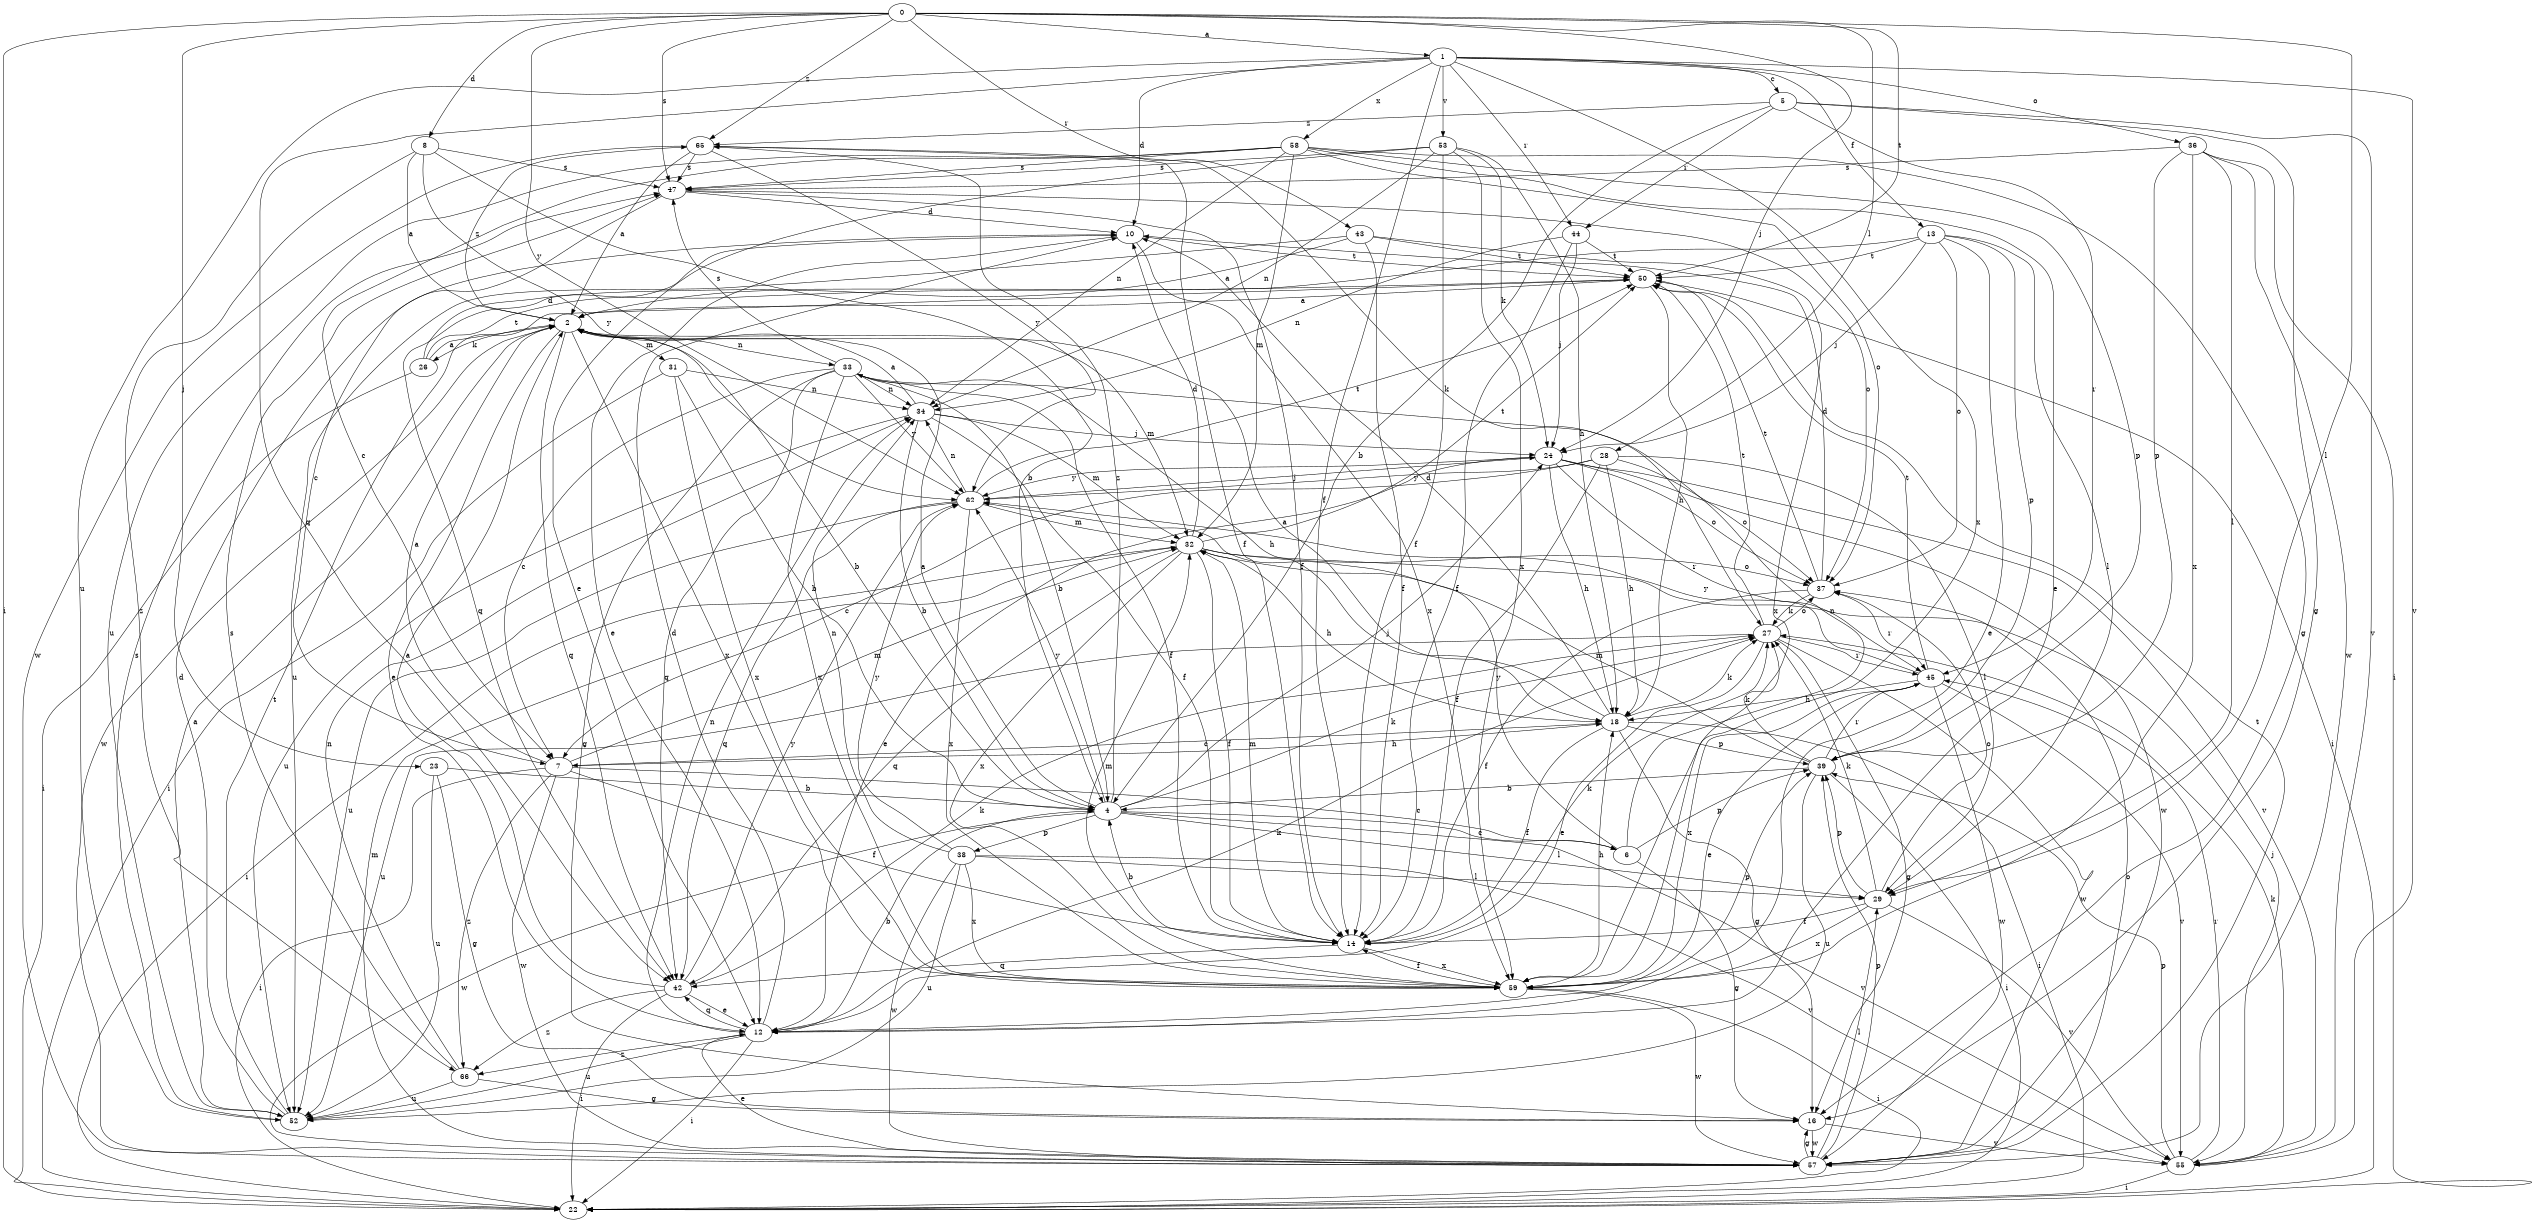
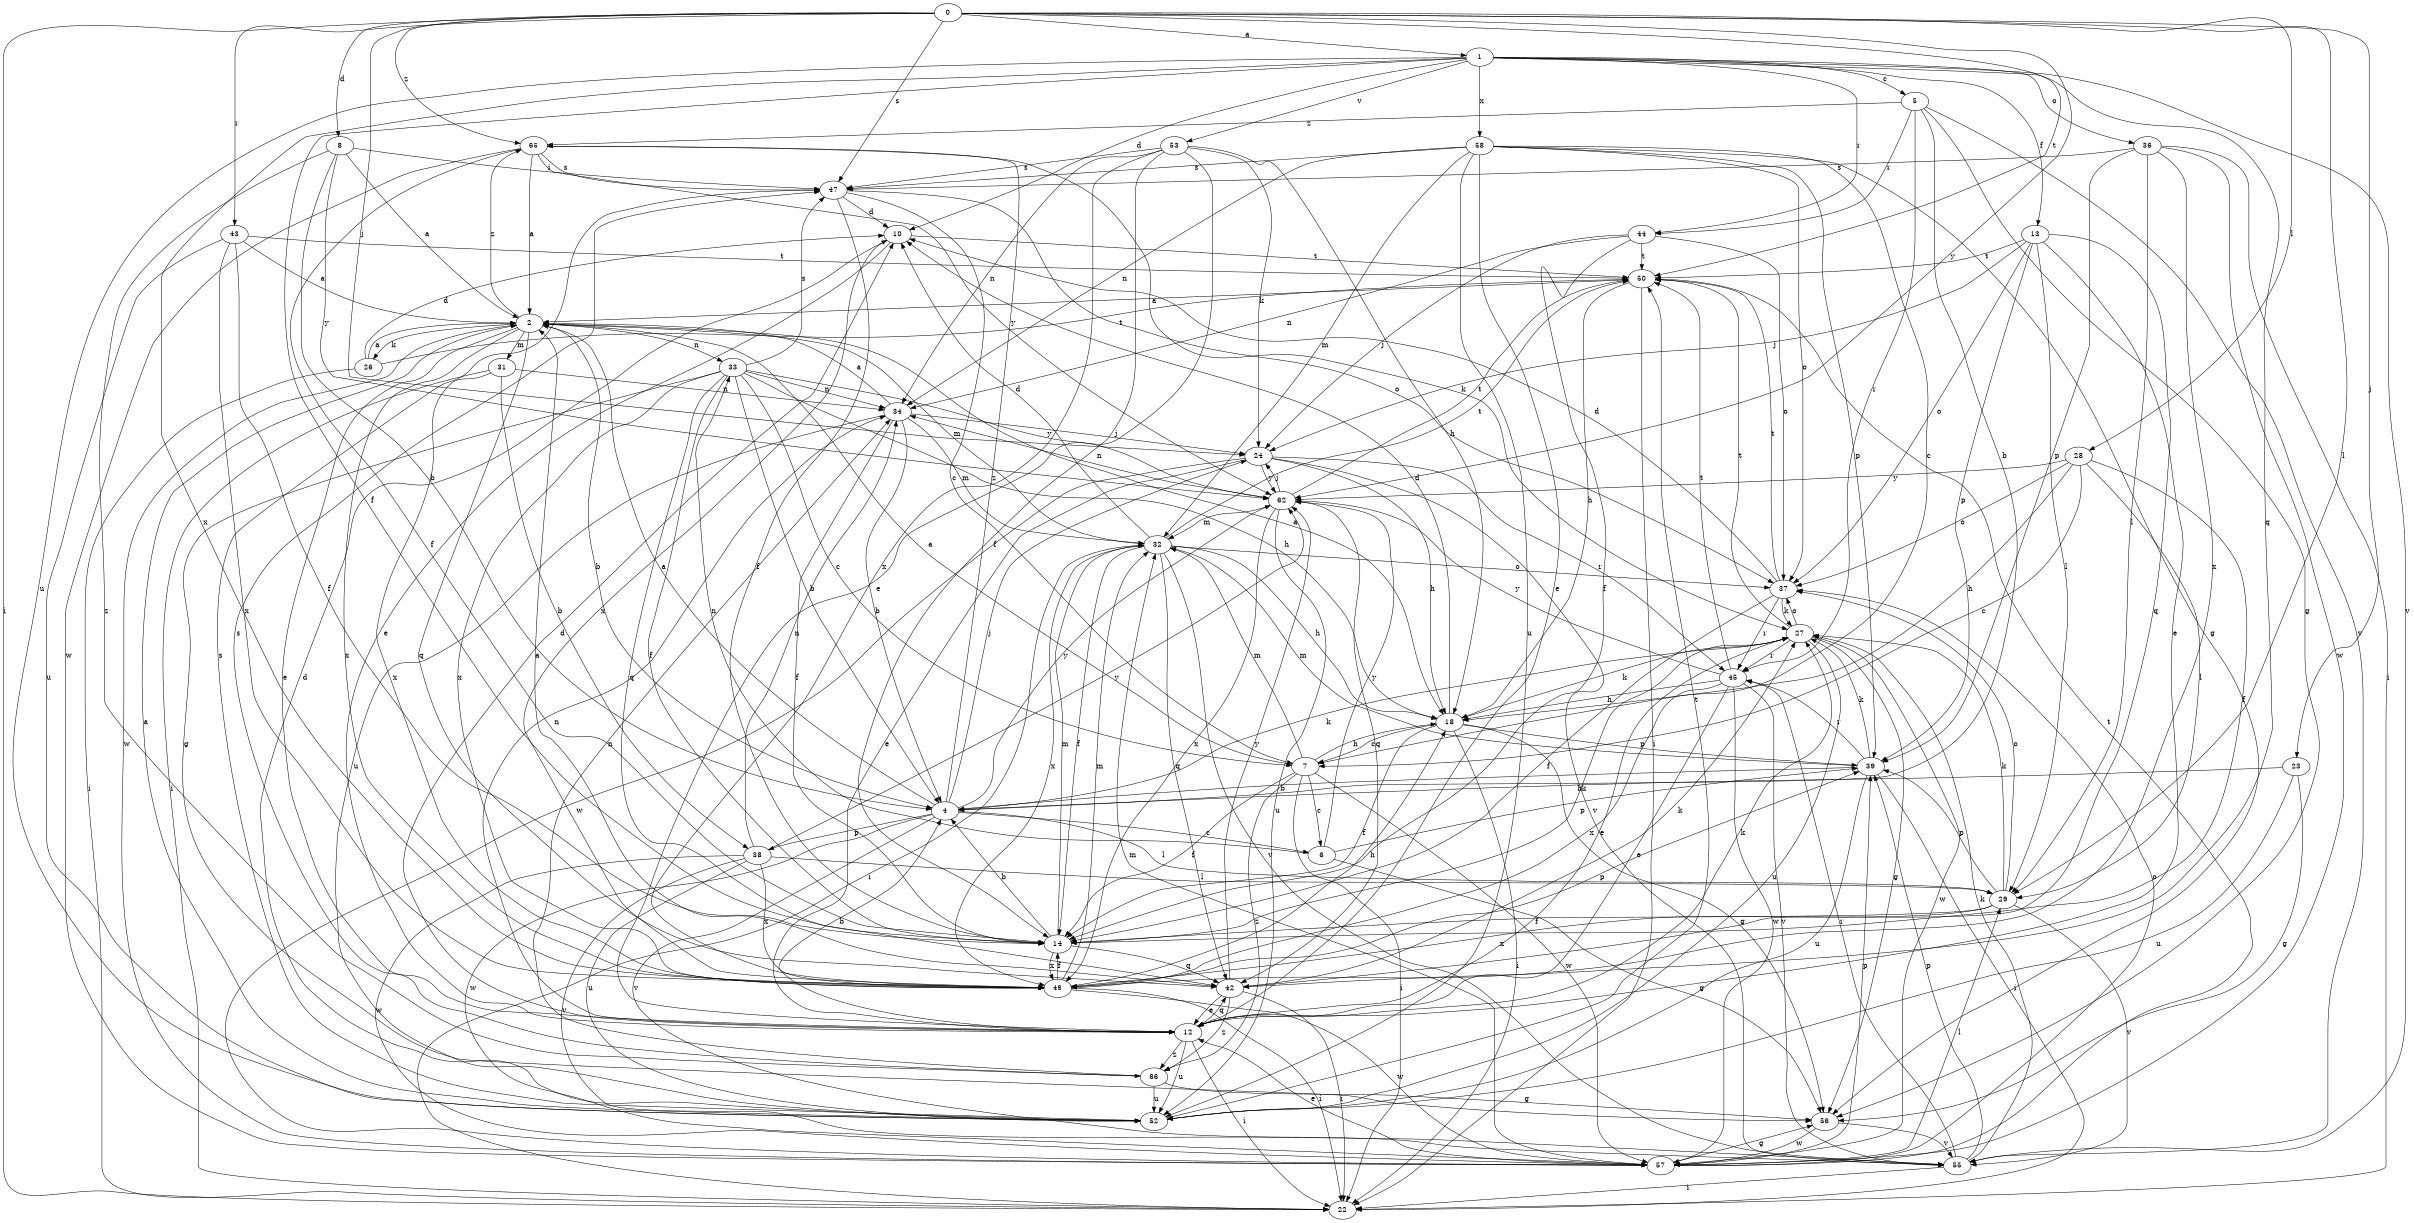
(566, 168) -> (549, 168)
(1169, 372) -> (1012, 437)
(1683, 506) -> (1780, 359)
(851, 642) -> (564, 627)
(2273, 855) -> (1270, 855)
(1513, 988) -> (1058, 988)
(1812, 1121) -> (1825, 1121)
